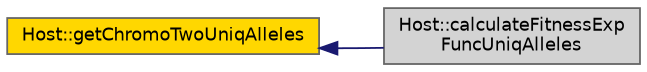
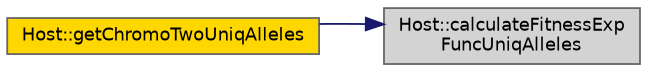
(361, 48) -> (342, 24)
